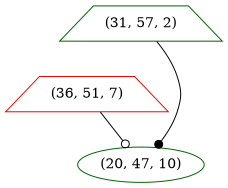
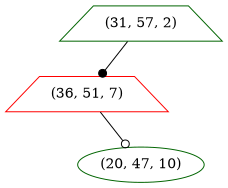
(181, 90) -> (116, 56)
